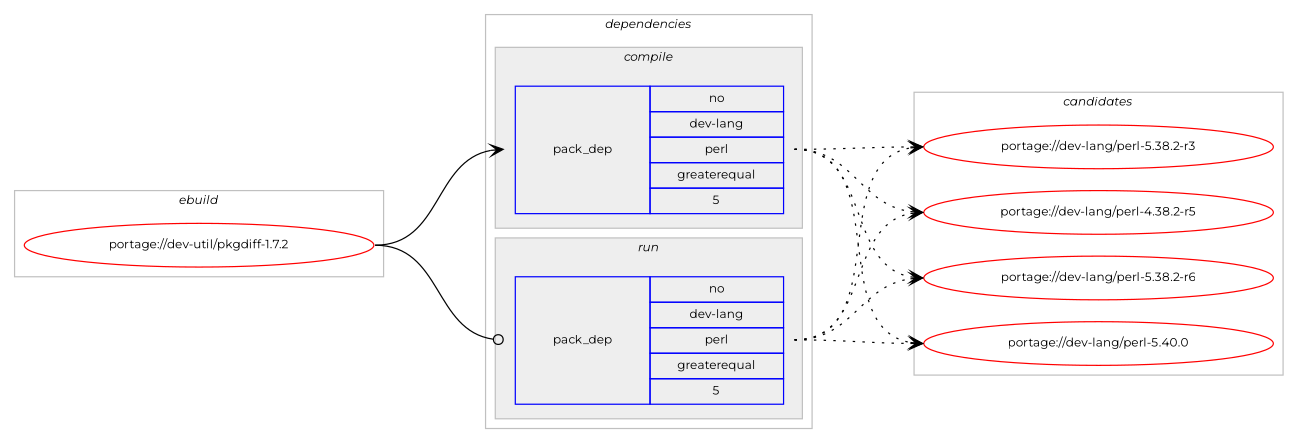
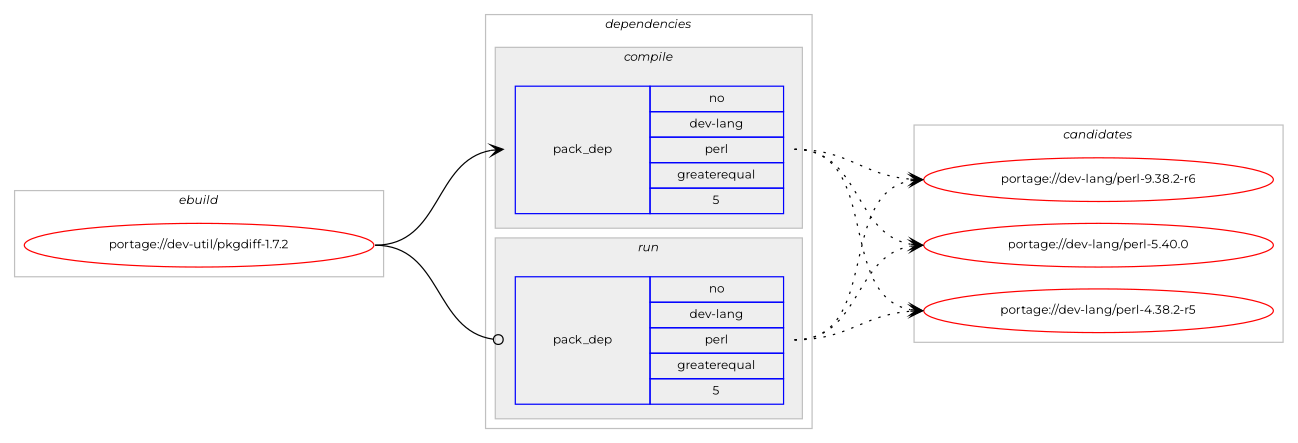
(1099, 147) -> none
(1099, 278) -> (1099, 180)
